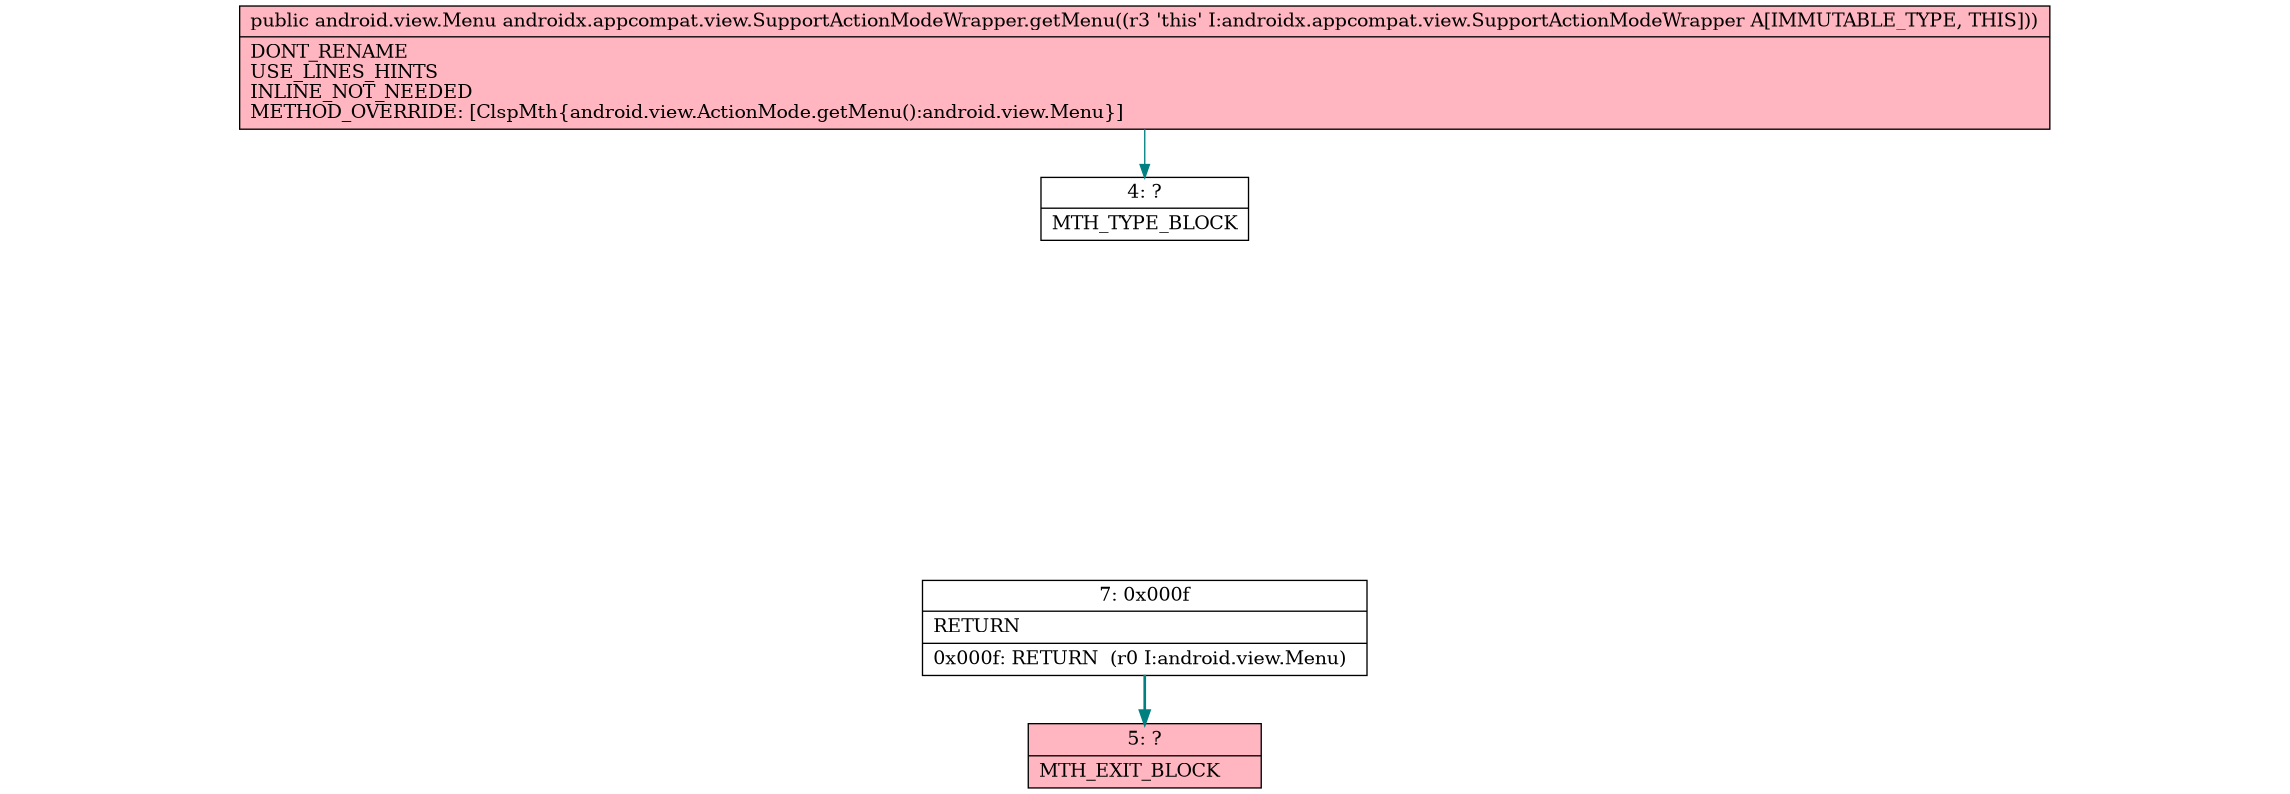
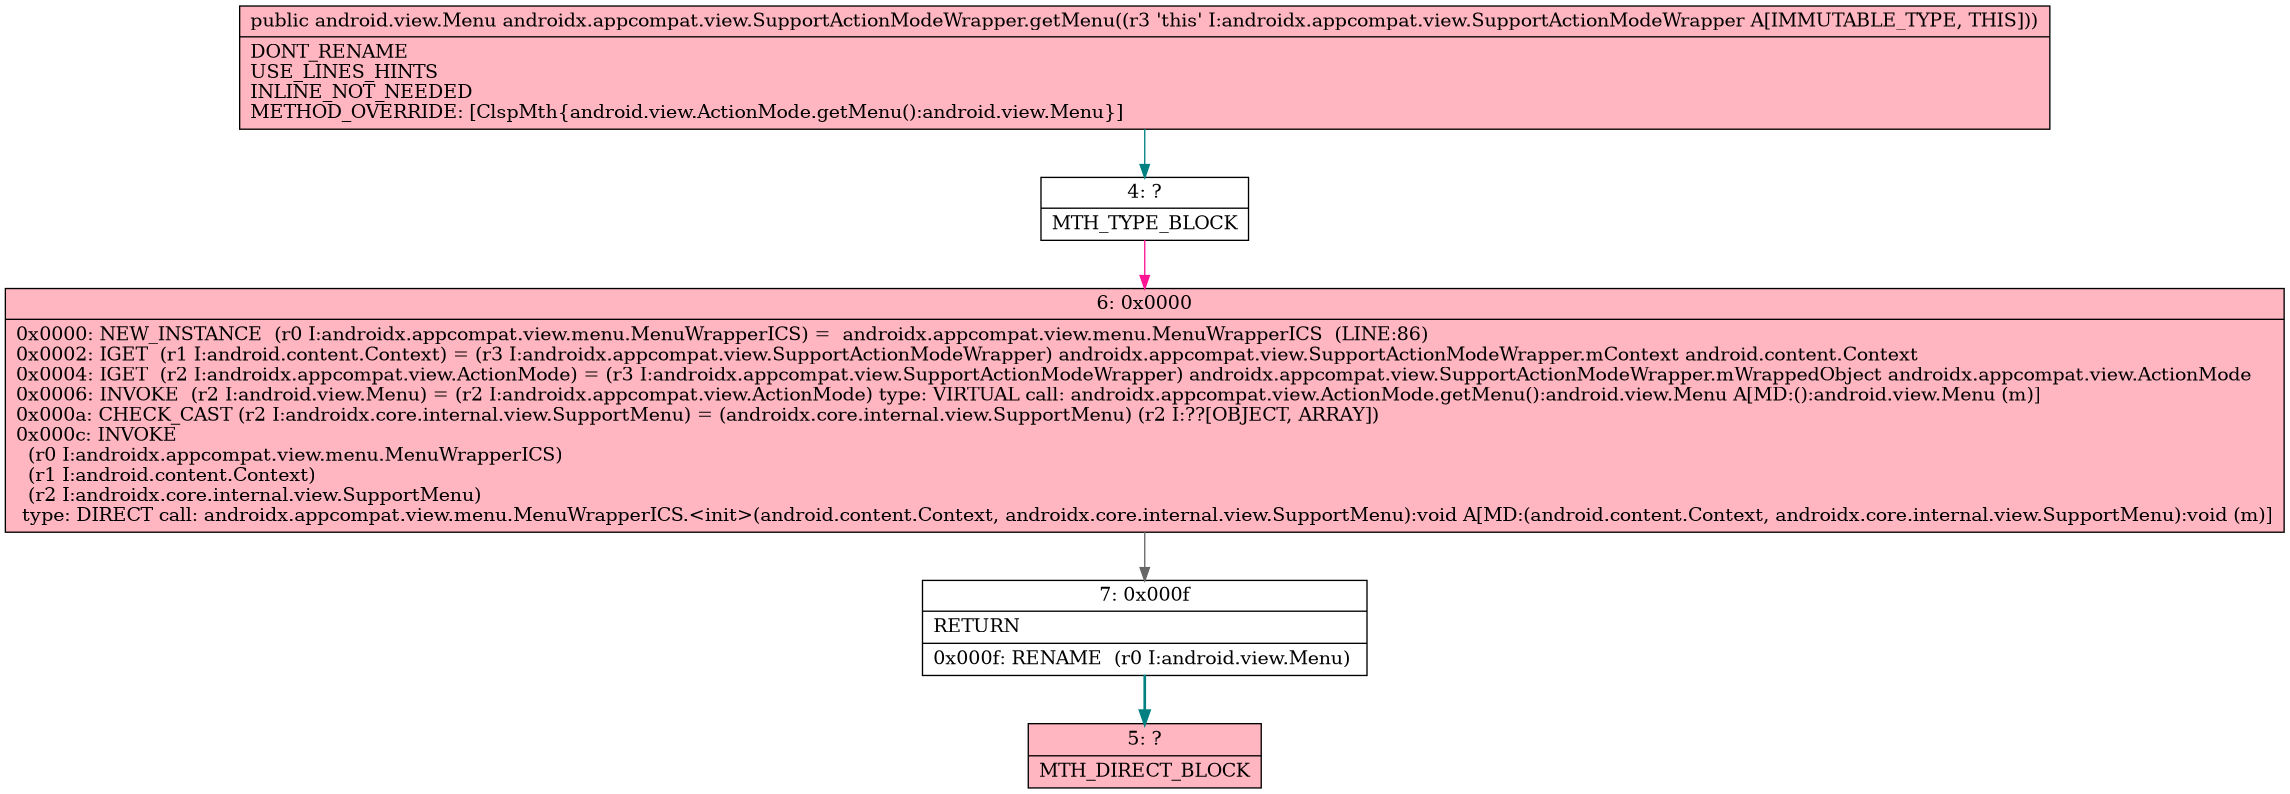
none -> (1145, 410)
(1143, 659) -> (1145, 659)
(1130, 771) -> (1145, 771)
